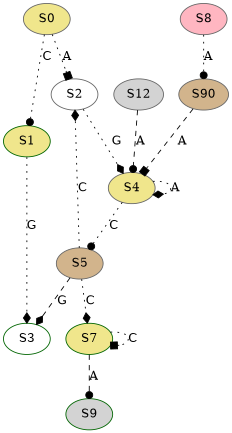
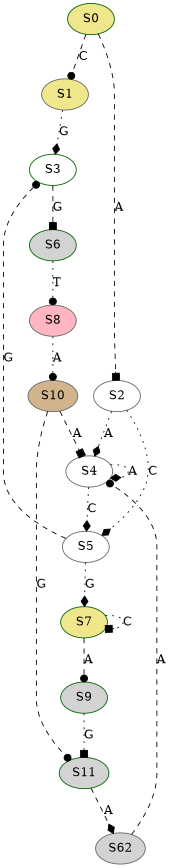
(47, 19) -> (91, 19)
(59, 53) -> (114, 201)
(37, 77) -> (79, 53)
(139, 94) -> (120, 848)
(204, 94) -> (53, 396)
(27, 141) -> (65, 94)
(117, 141) -> (108, 434)
(77, 184) -> (148, 474)
(132, 188) -> (89, 471)
(108, 223) -> (88, 504)
none -> (53, 245)
(80, 263) -> (86, 547)
(56, 297) -> (3, 373)
(91, 301) -> (90, 585)
none -> (84, 773)
